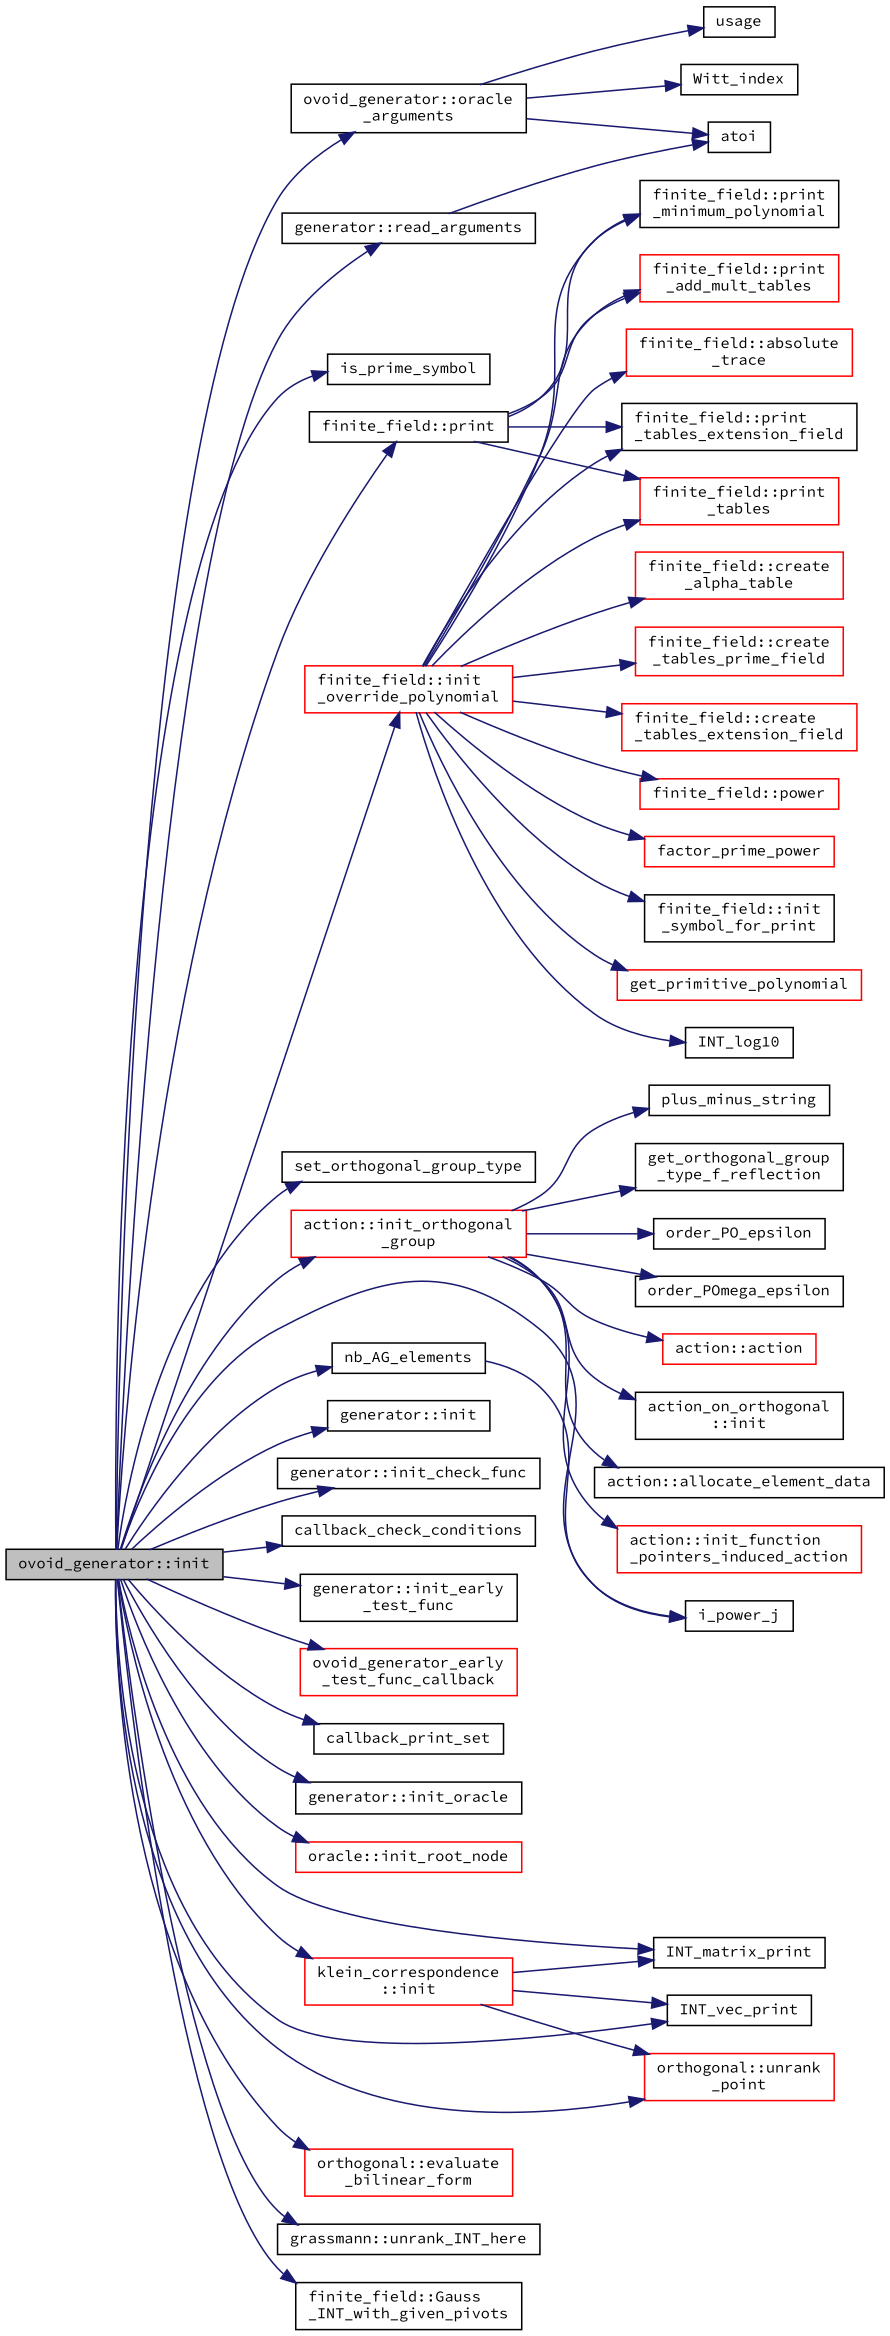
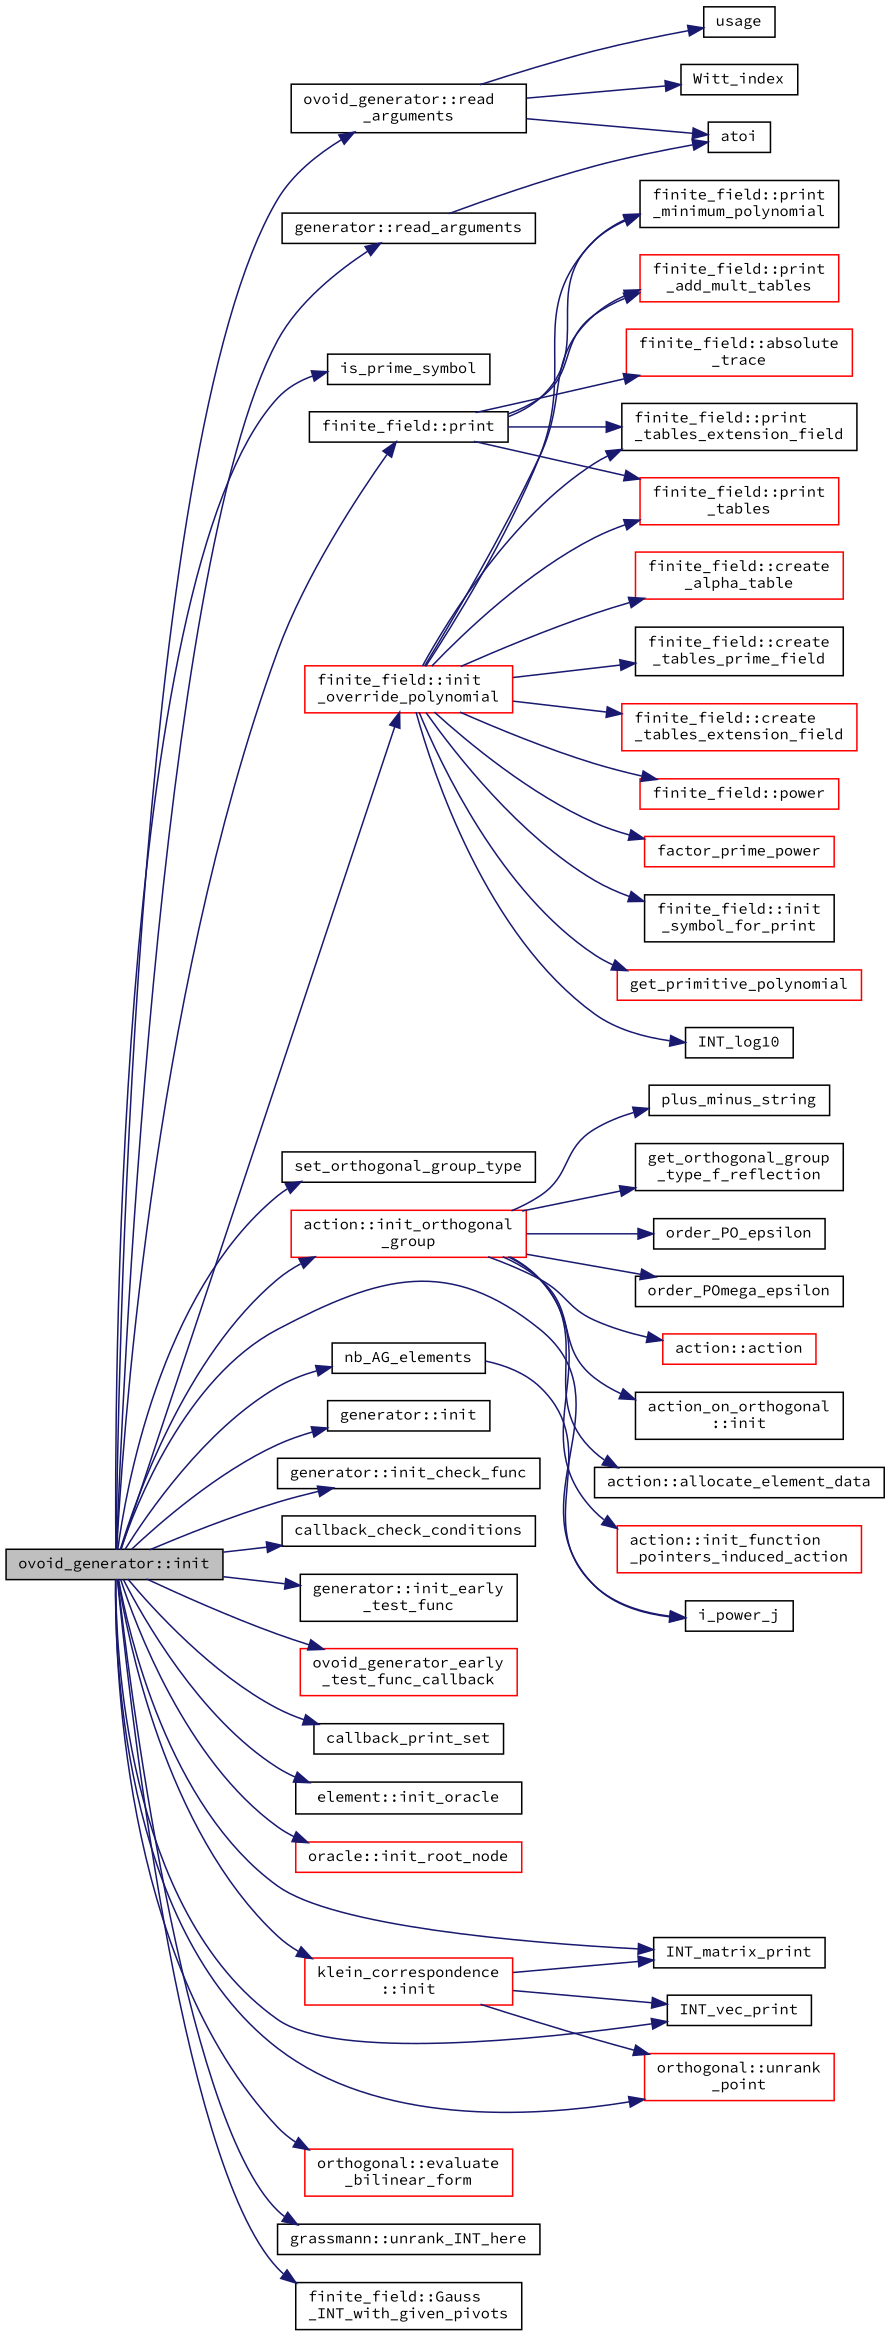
(409, 108) -> (409, 108)
(509, 516) -> (568, 392)
(739, 651) -> (739, 651)
(409, 1798) -> (409, 1798)
